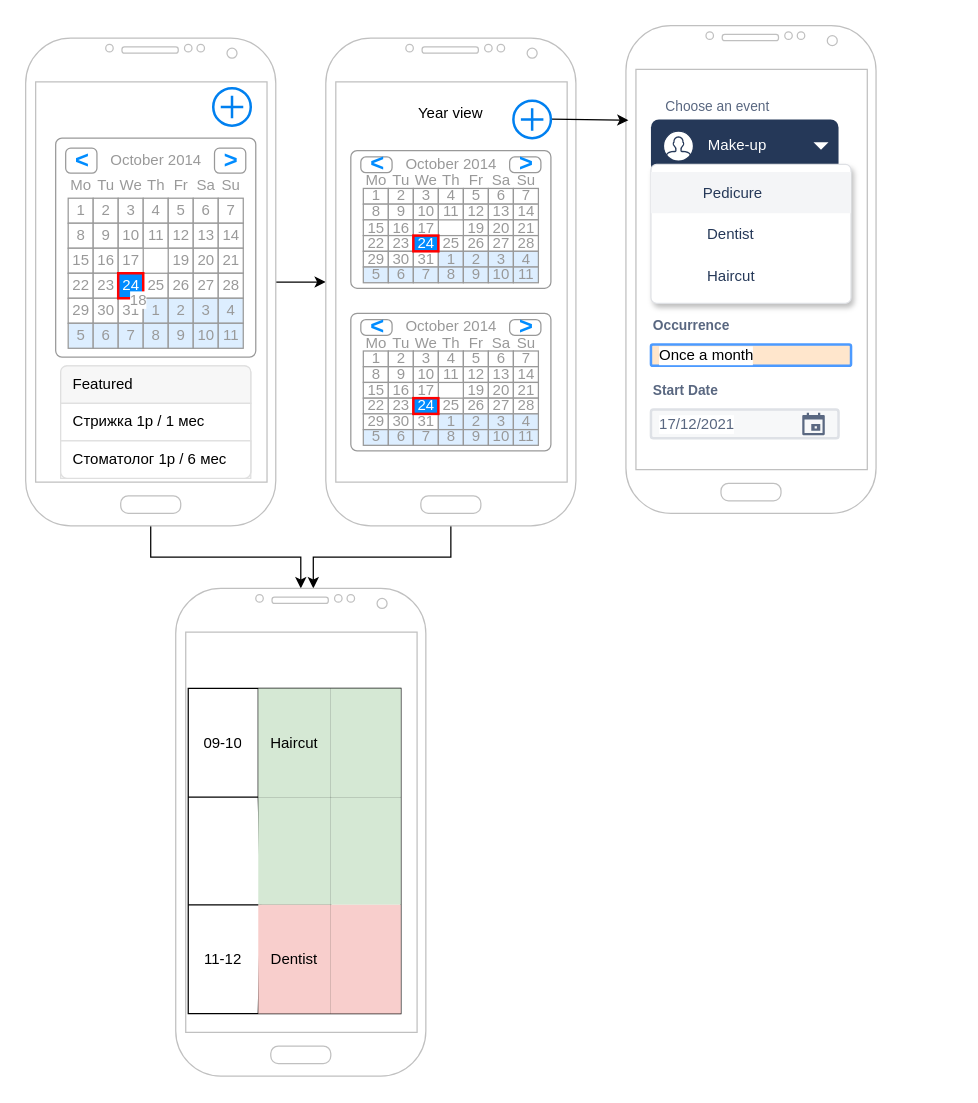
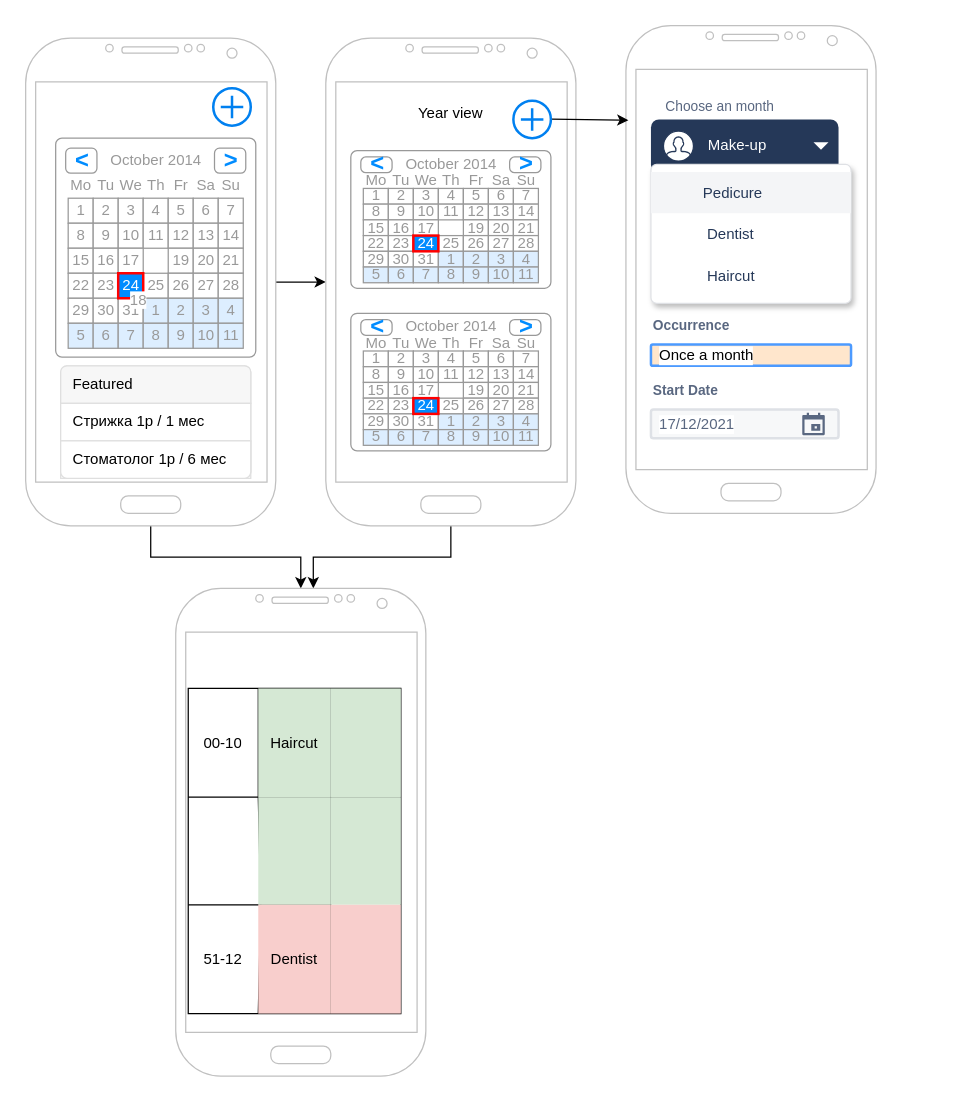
(720, 107) -> (720, 107)
(223, 743) -> (223, 743)
(223, 959) -> (223, 959)
